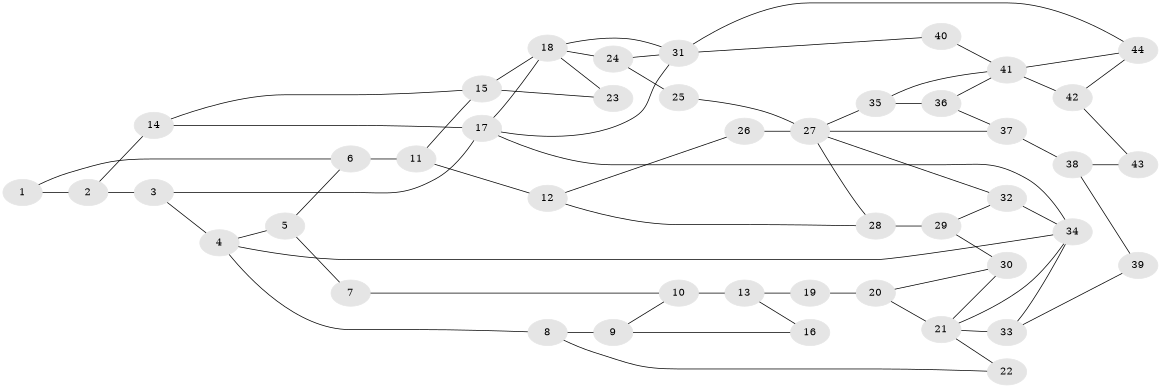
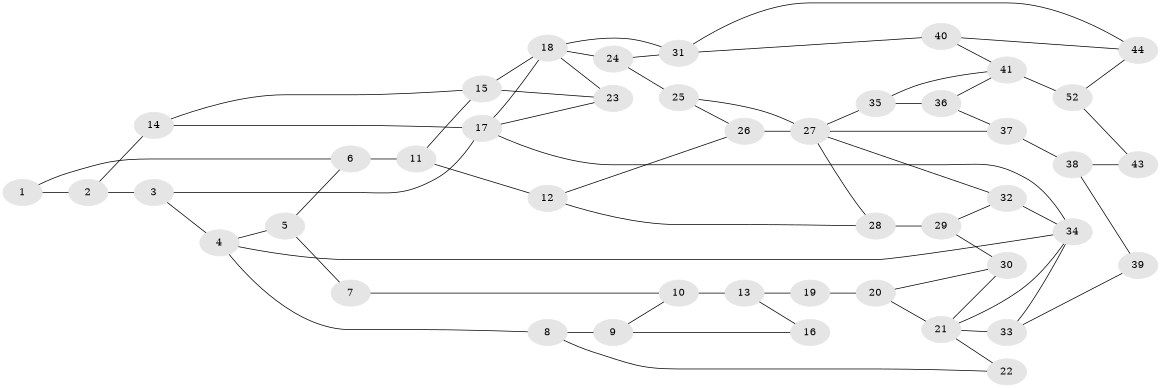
(1073, 60) -> (1040, 43)
(1073, 98) -> (1073, 98)
none -> (712, 115)
(601, 131) -> (548, 113)
